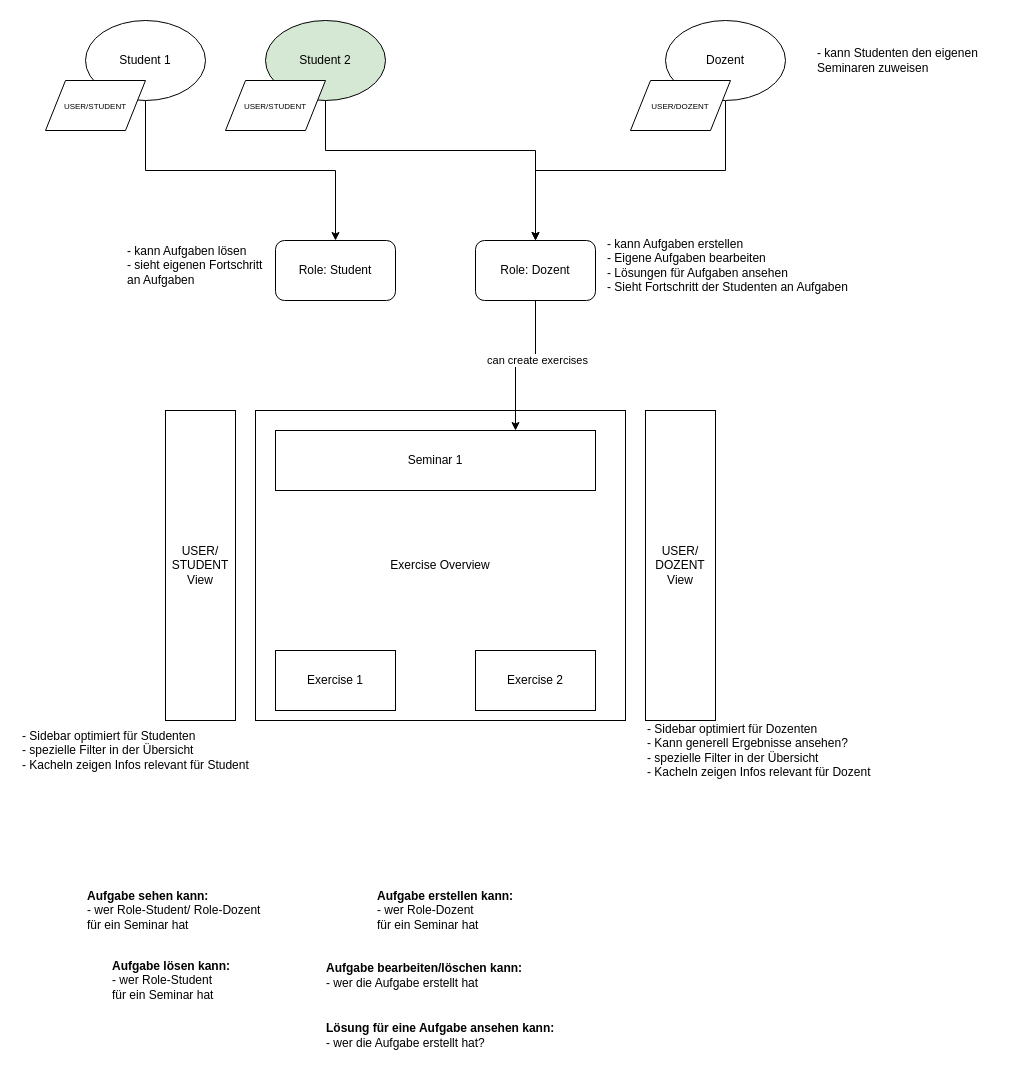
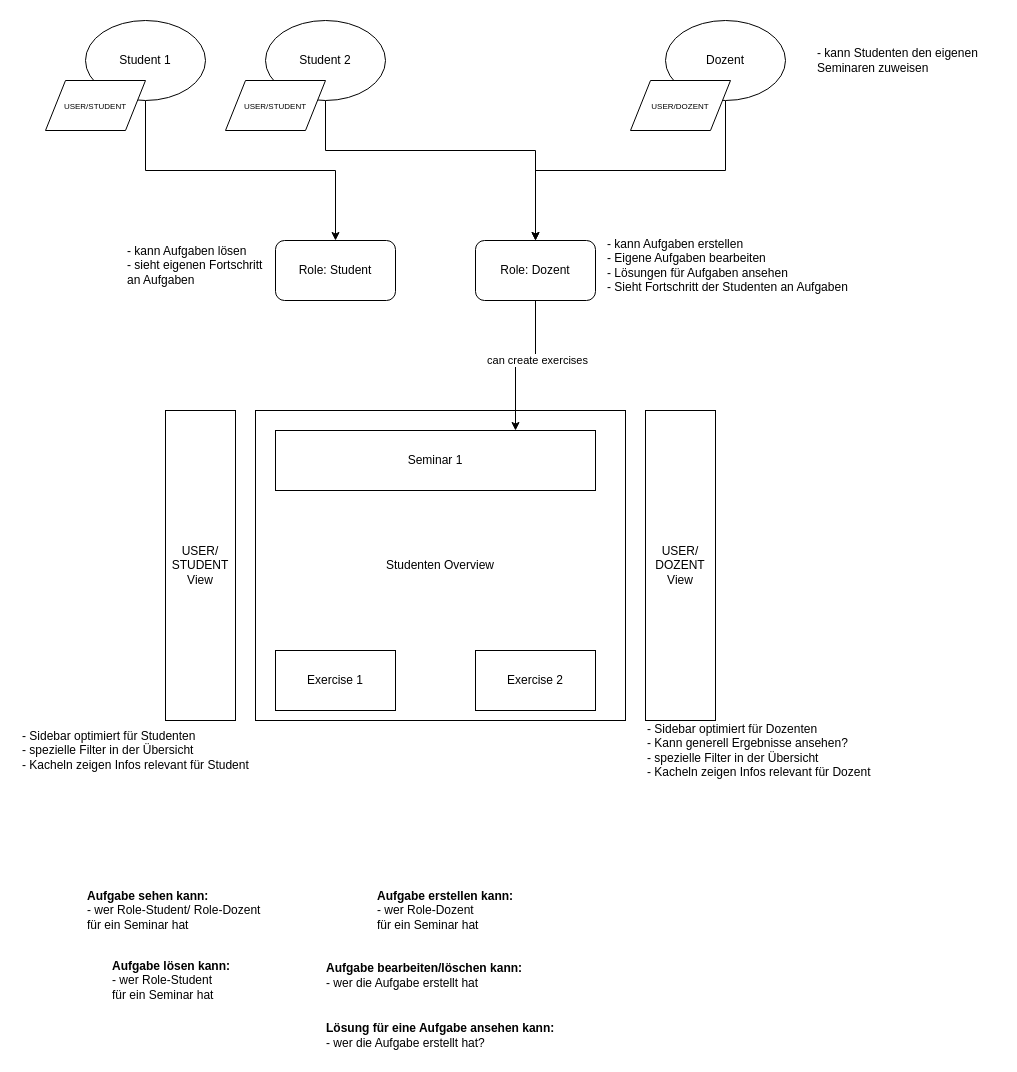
(326, 61) -> (326, 61)
(441, 566) -> (441, 566)
